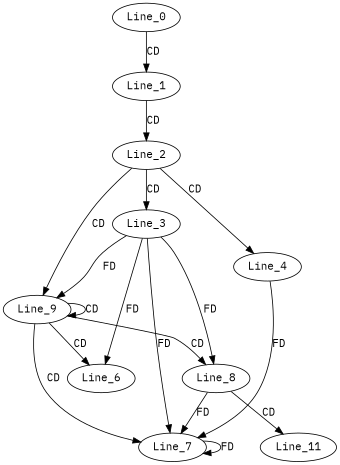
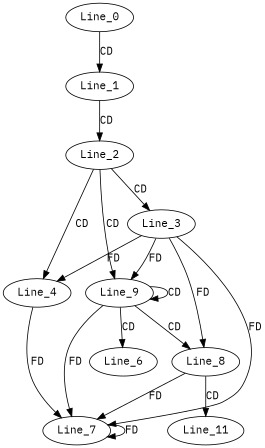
(125, 297) -> (103, 257)
(53, 378) -> (76, 362)
